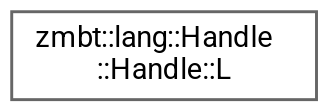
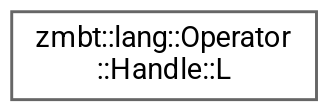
(164, 56) -> (164, 56)
